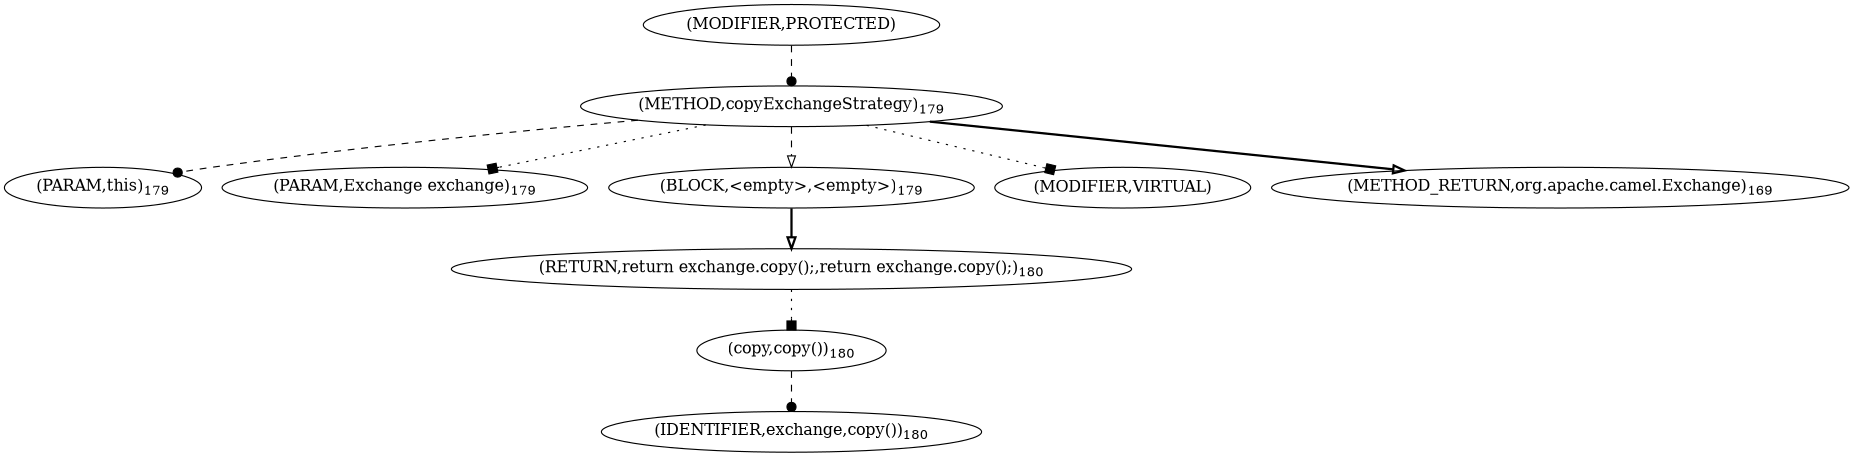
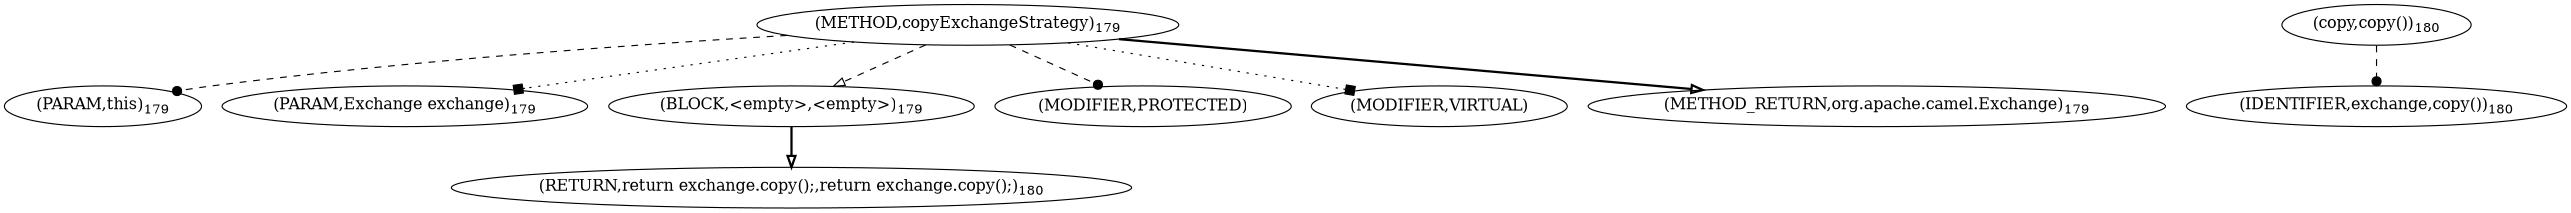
(791, 61) -> (1052, 64)
(1760, 186) -> (2077, 105)
(791, 304) -> none
